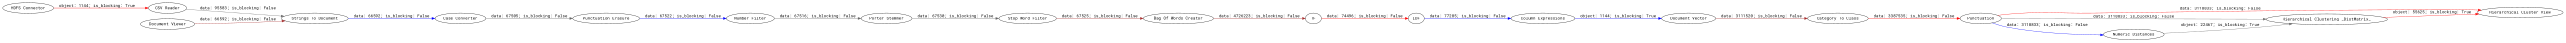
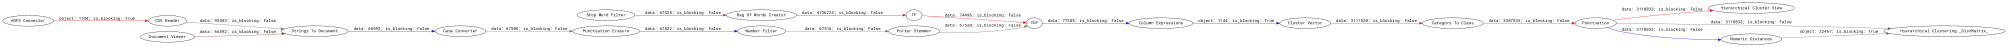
(2430, 16) -> none
(954, 18) -> (982, 32)
(1689, 18) -> (1305, 23)
